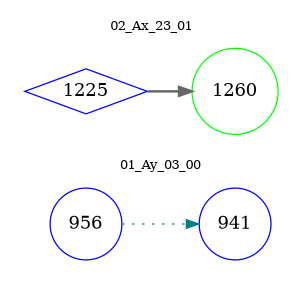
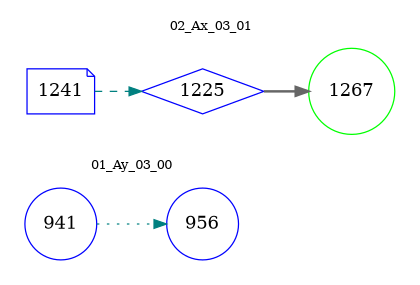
(152, 27) -> (211, 27)
none -> (61, 91)
(235, 91) -> (352, 91)
(154, 224) -> (125, 224)
